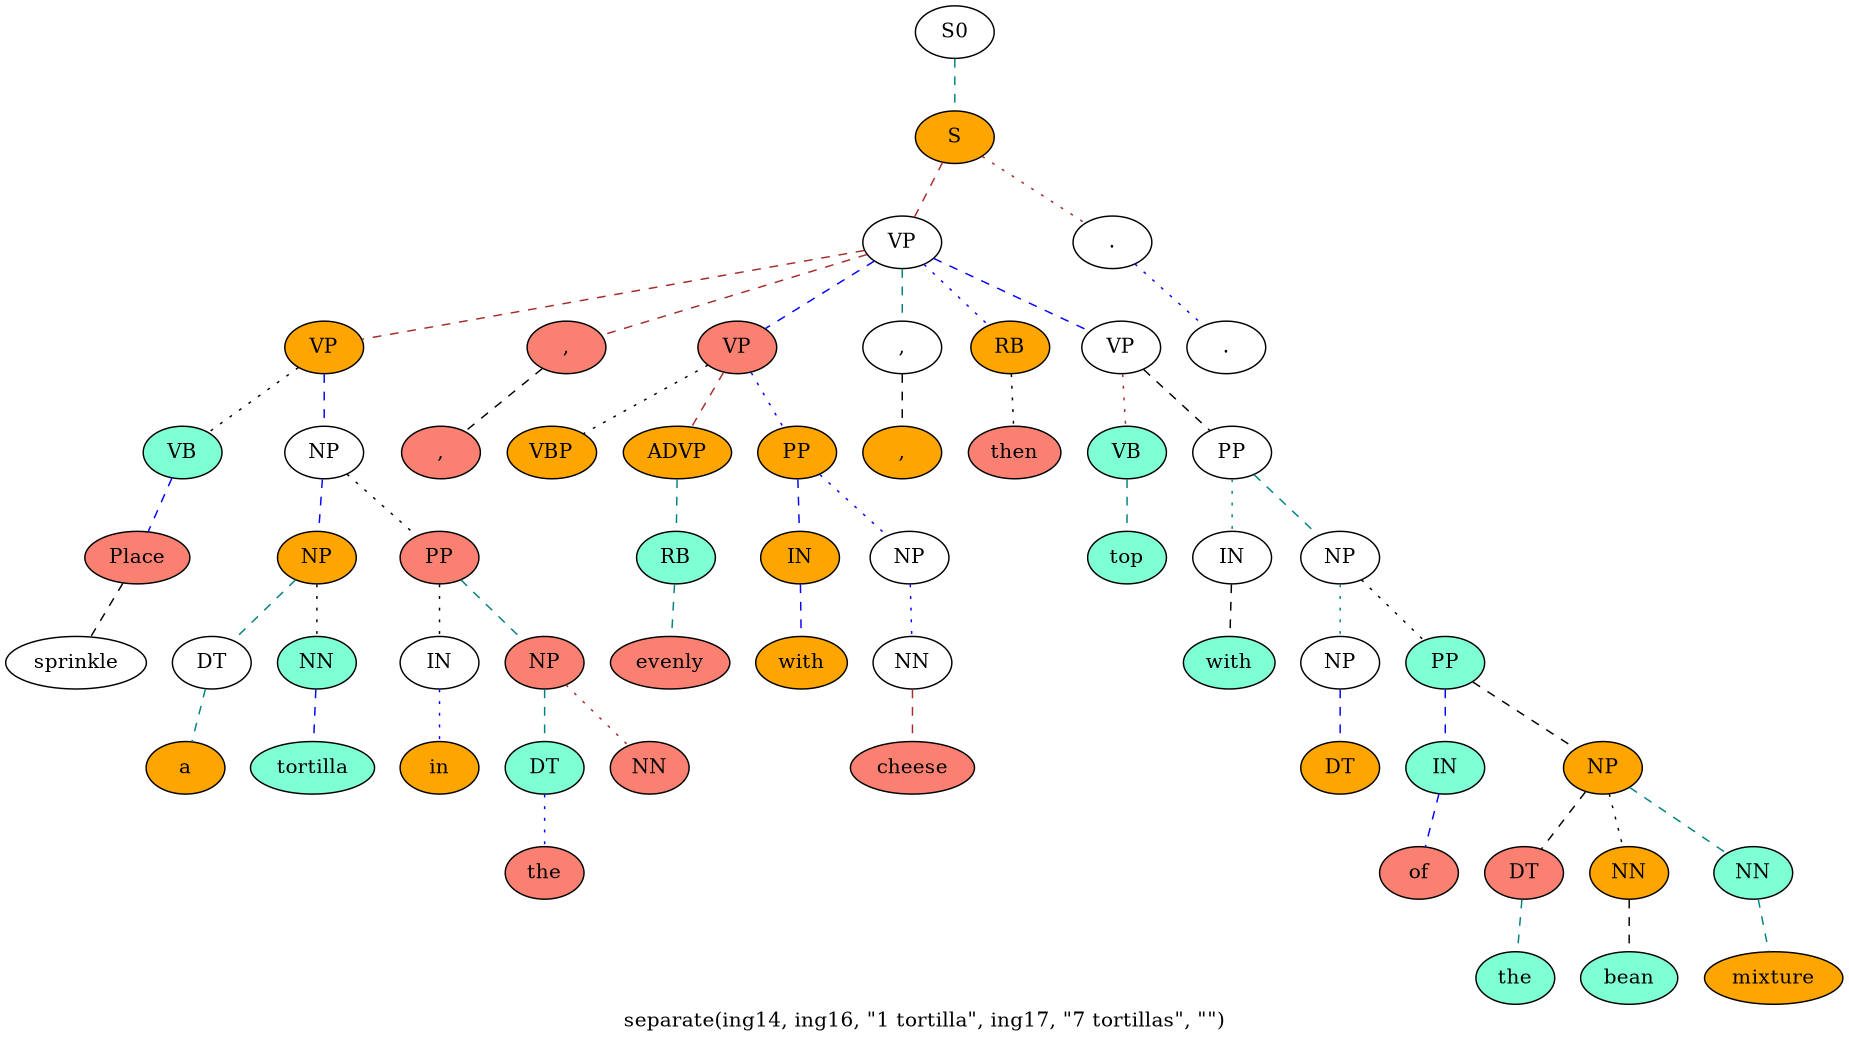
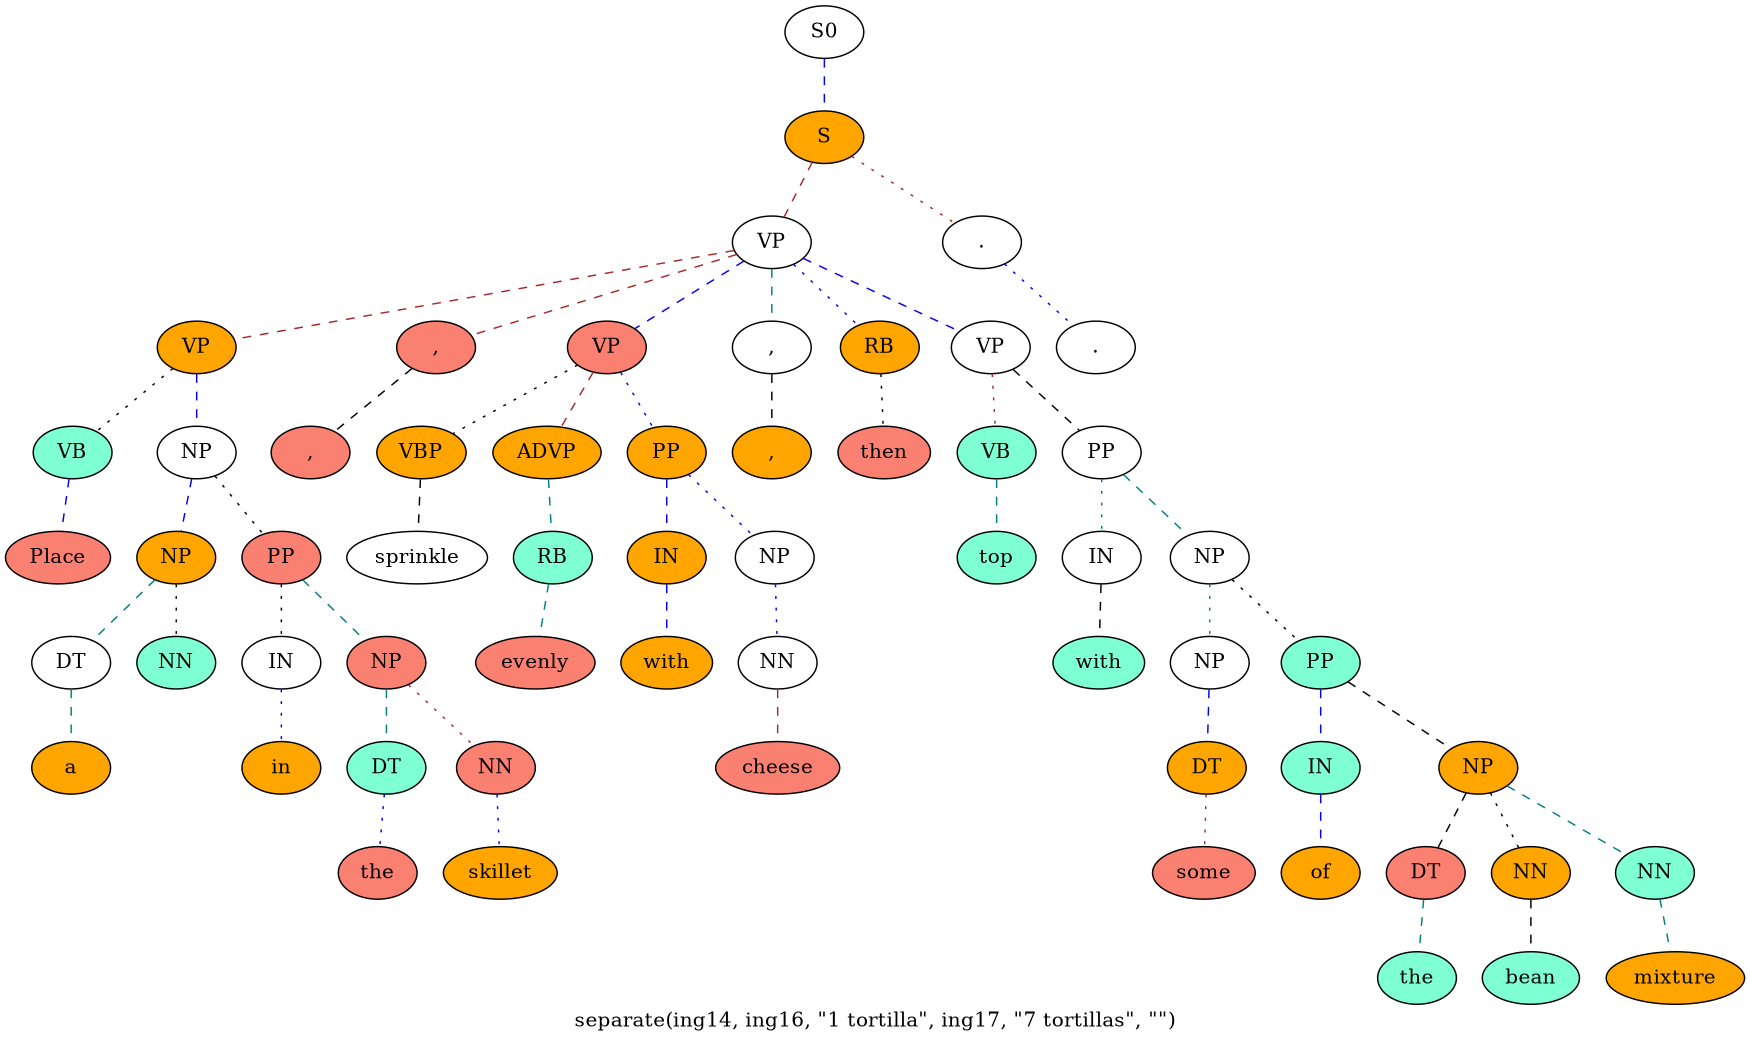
(955, 85) -> (824, 85)
(107, 610) -> (419, 505)
(313, 768) -> none
none -> (500, 873)
none -> (1204, 873)
(1419, 873) -> (1321, 873)
